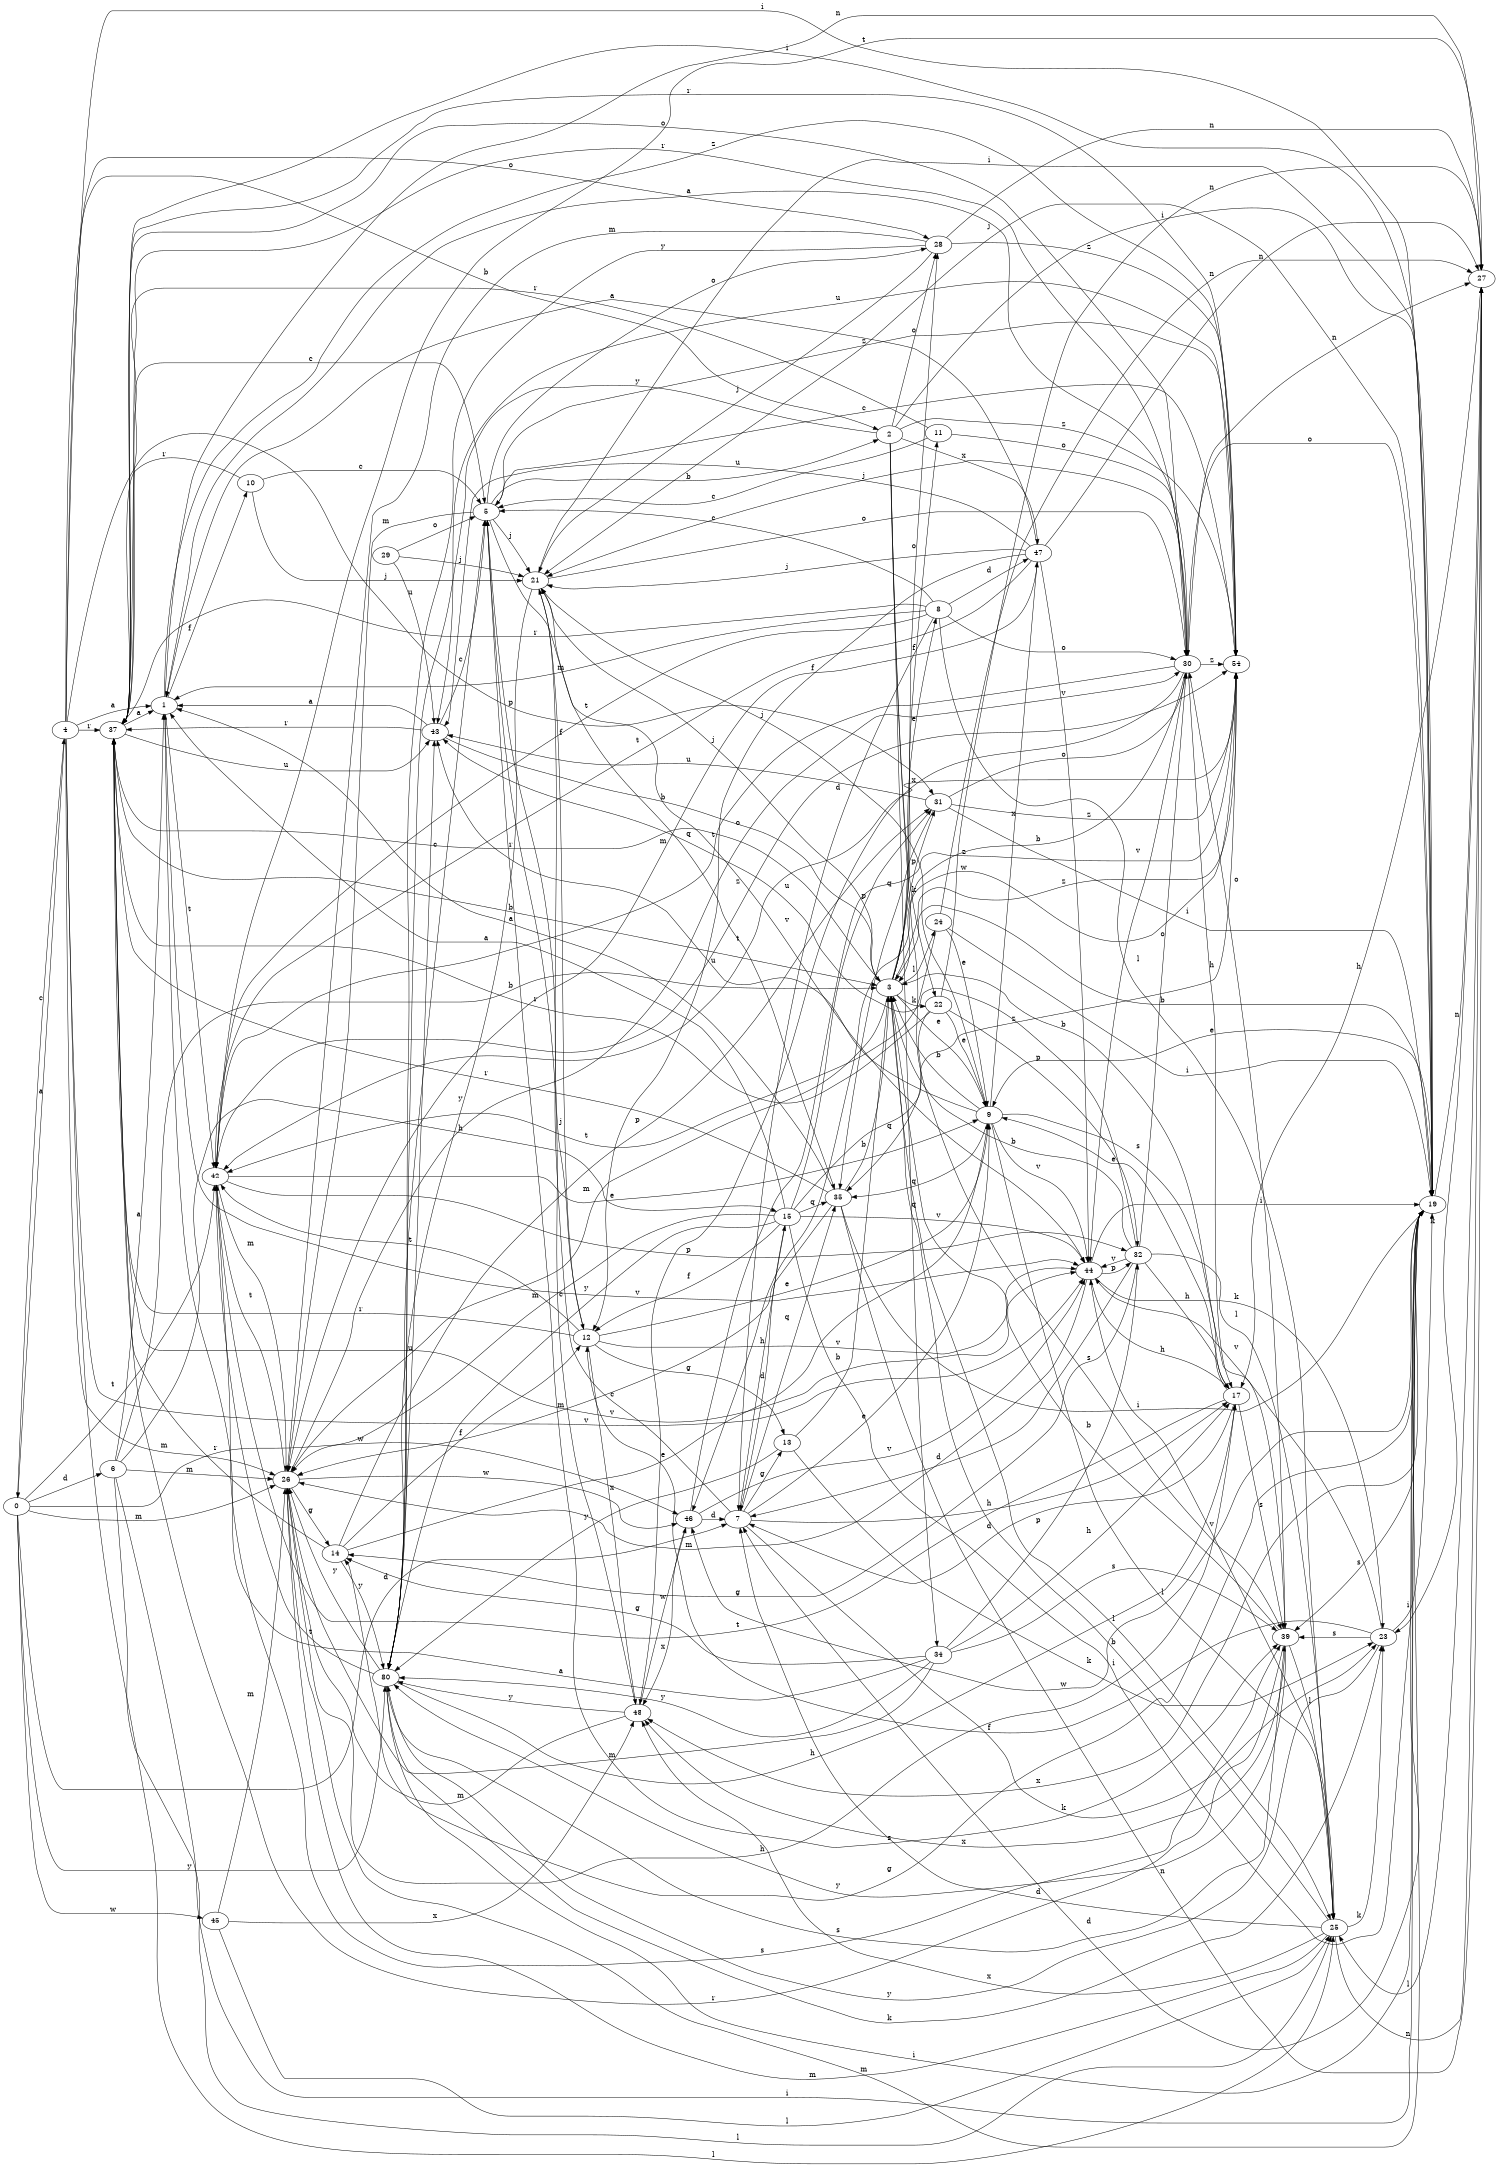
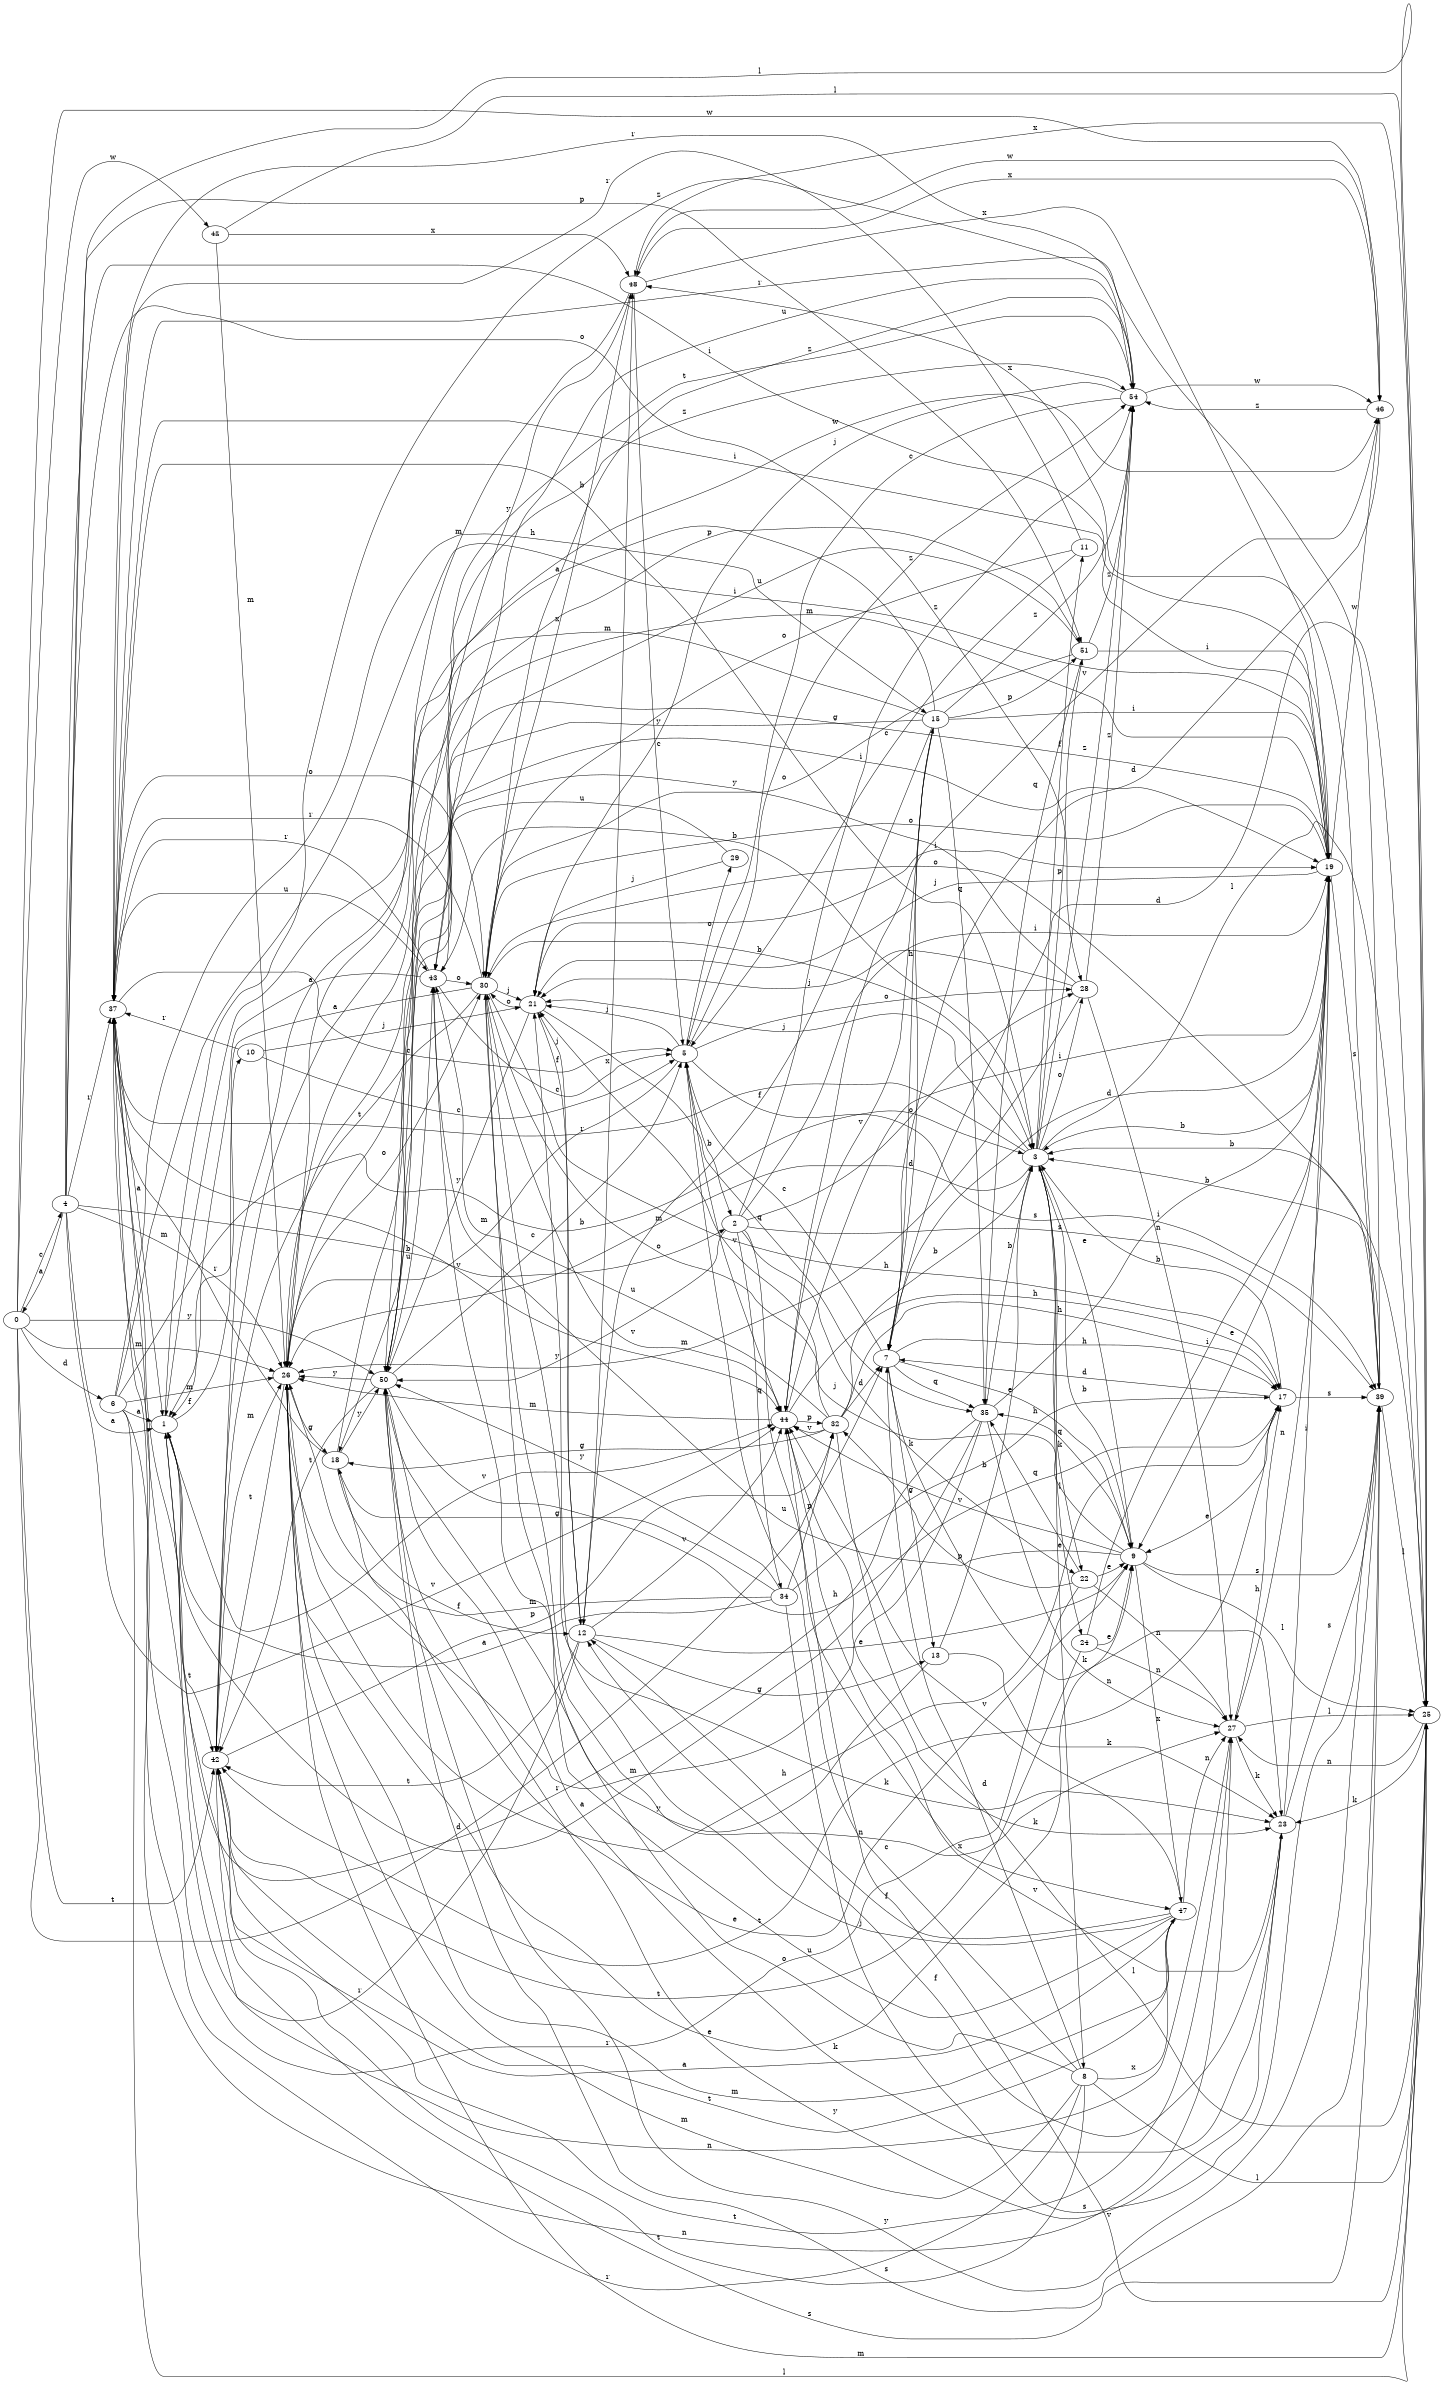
(434, 535) -> (705, 958)
none -> (722, 571)
(989, 571) -> (1134, 2068)
(572, 670) -> (480, 2024)
(939, 802) -> (1085, 651)
none -> (456, 982)
(602, 1201) -> (658, 2015)
(335, 1554) -> (335, 1460)
(386, 1678) -> (384, 1380)
none -> (595, 1678)
(1196, 1695) -> (1154, 315)
none -> (561, 2219)
